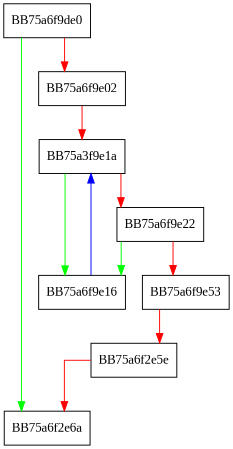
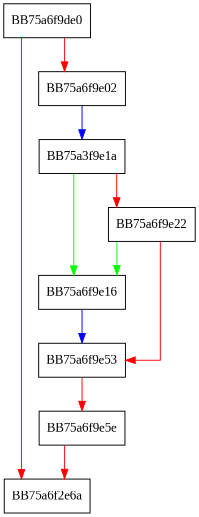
(82, 118) -> (82, 118)
(21, 220) -> (21, 254)
(91, 229) -> (82, 321)
(134, 360) -> (82, 428)
